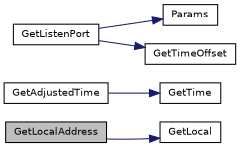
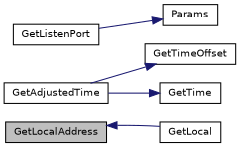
(117, 43) -> (118, 75)
(128, 139) -> (139, 125)
